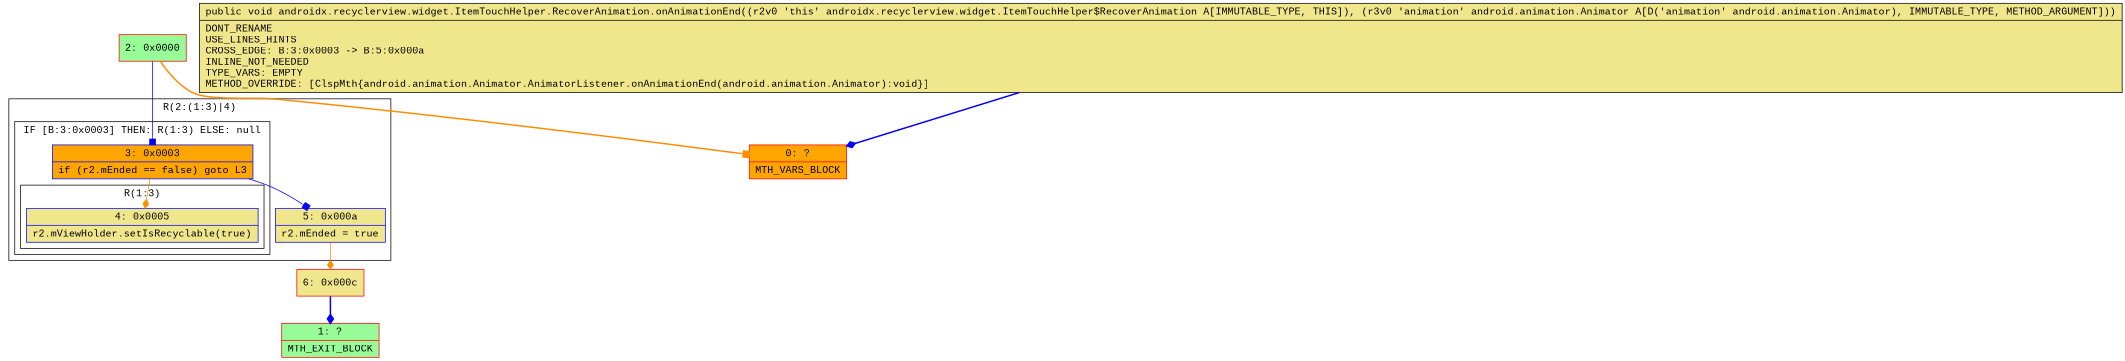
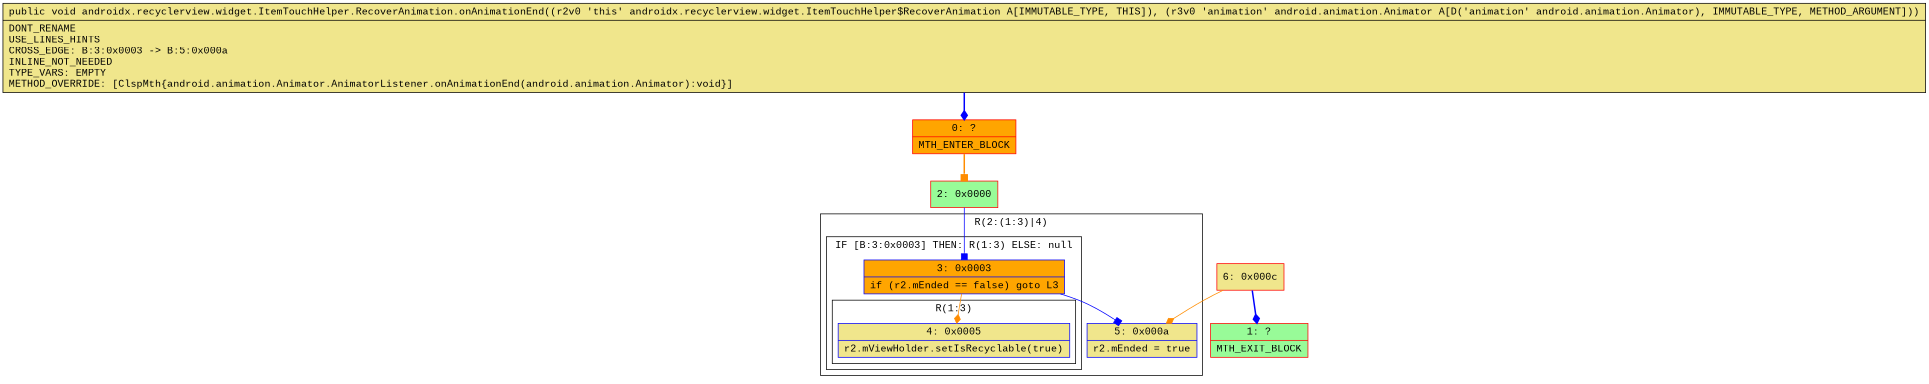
(445, 117) -> (964, 164)
(798, 170) -> (964, 145)
(330, 251) -> (1197, 304)
